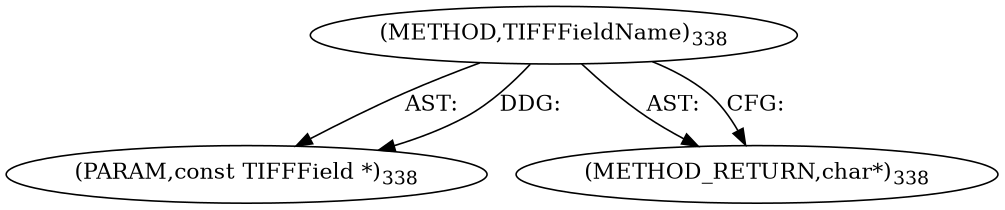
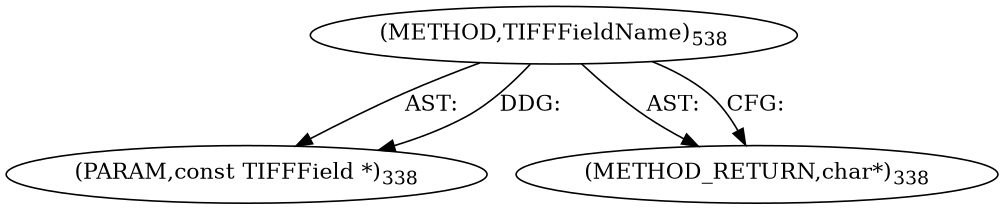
(710, 33) -> (710, 33)
